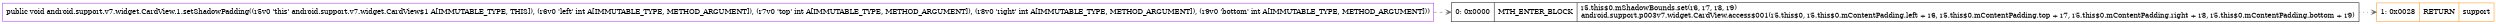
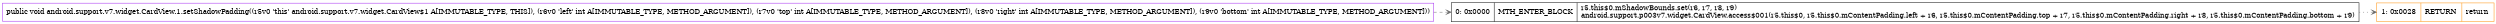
(2476, 12) -> (2477, 12)
